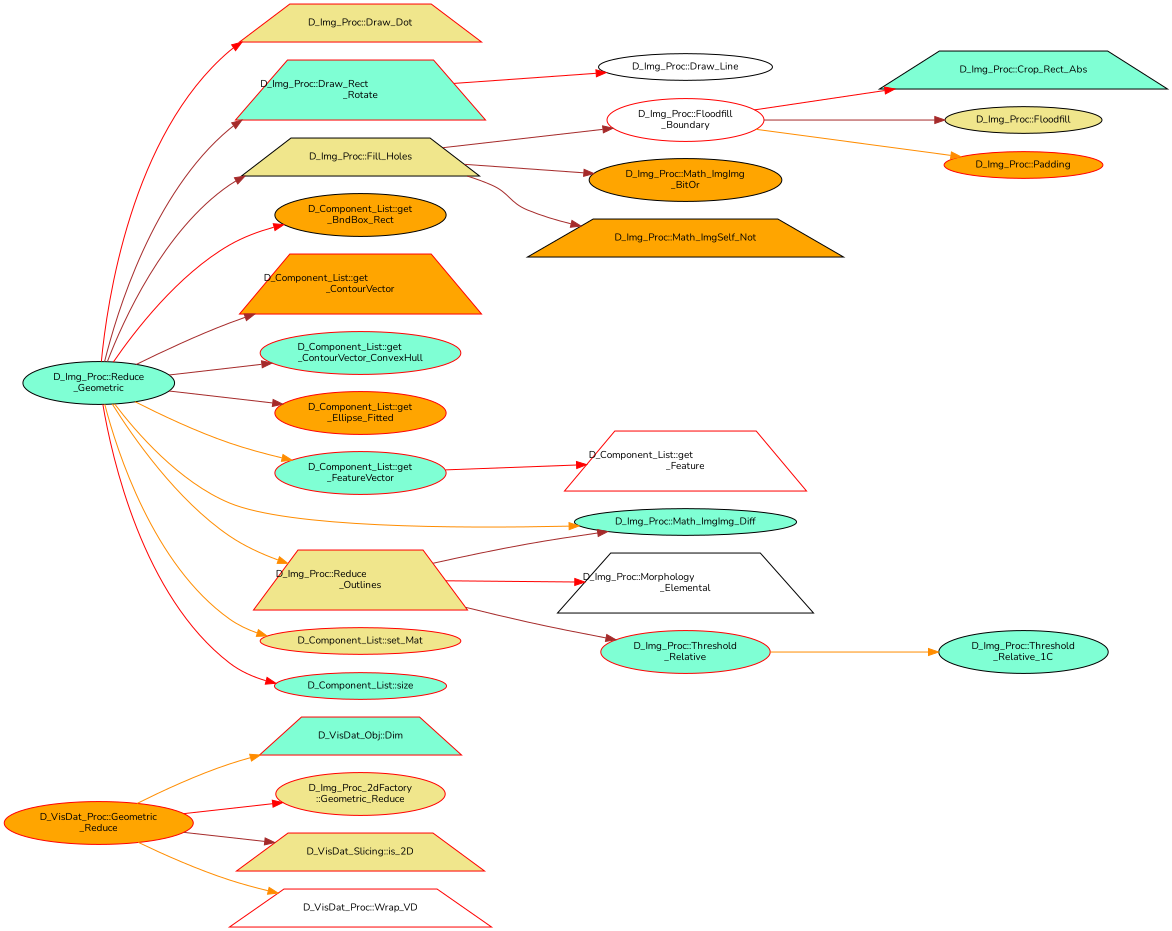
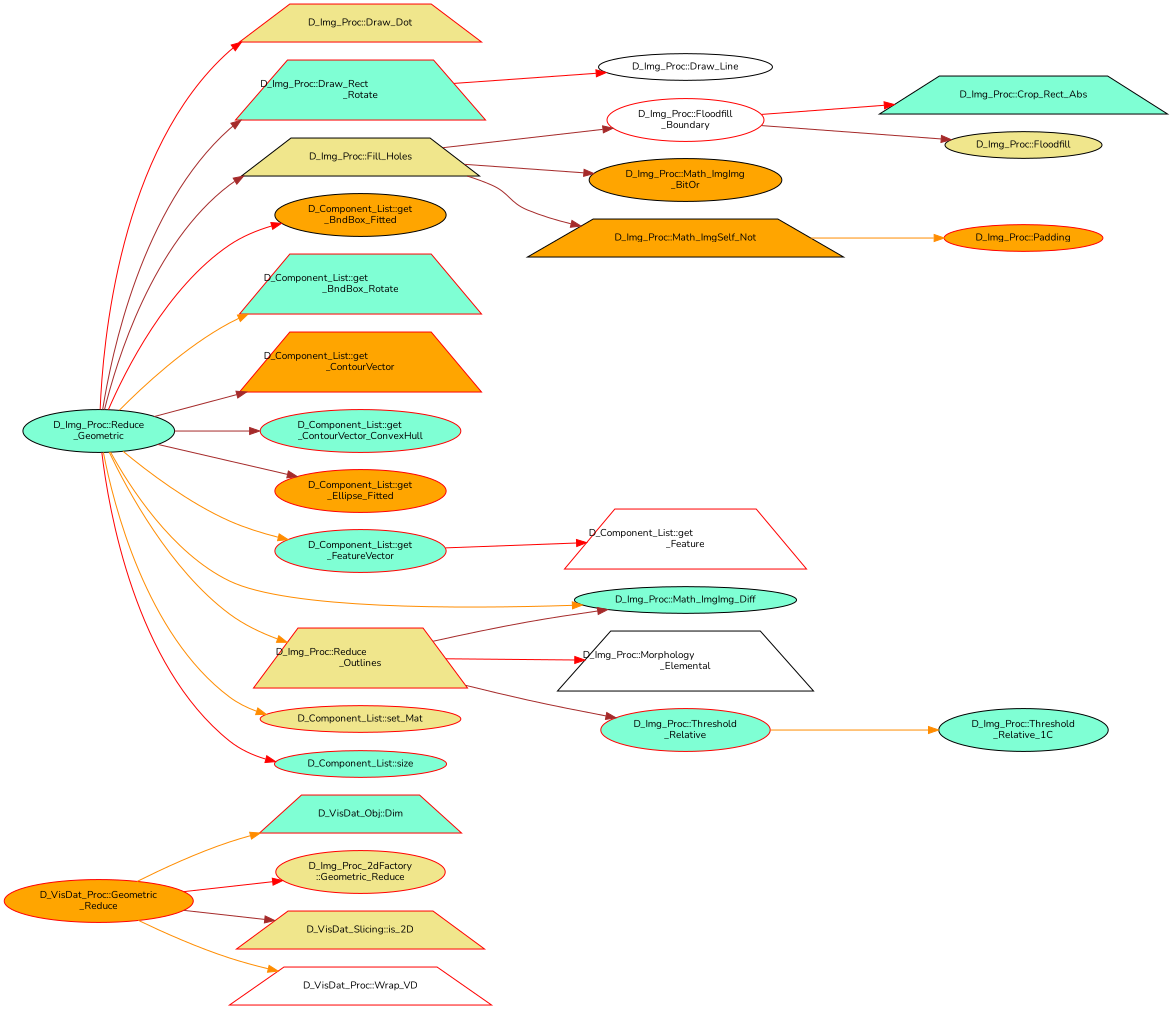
(853, 142) -> (872, 238)
(360, 215) -> (360, 215)
none -> (360, 284)
